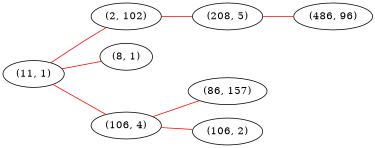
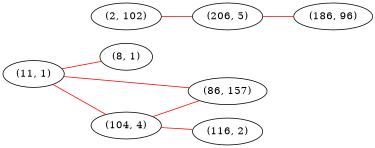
(228, 16) -> (228, 16)
(333, 16) -> (333, 16)
(78, 45) -> (127, 82)
(126, 126) -> (126, 126)
(228, 132) -> (228, 132)
